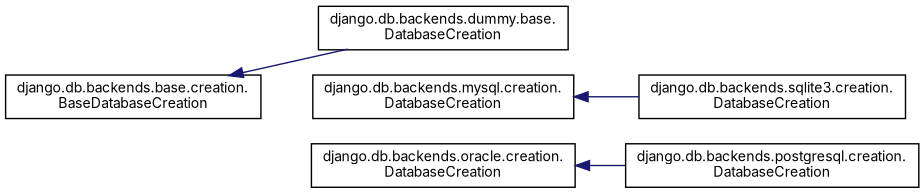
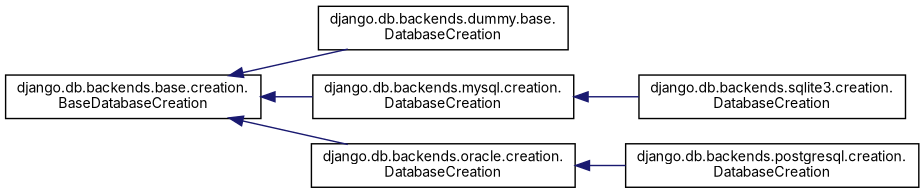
none -> (294, 97)
none -> (295, 133)
